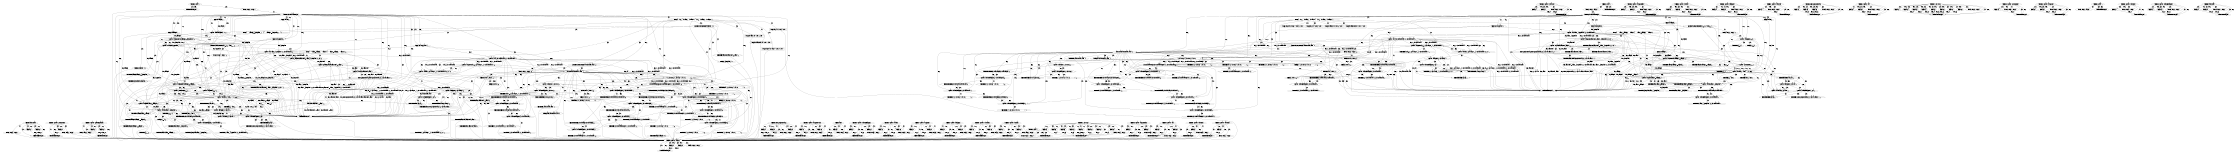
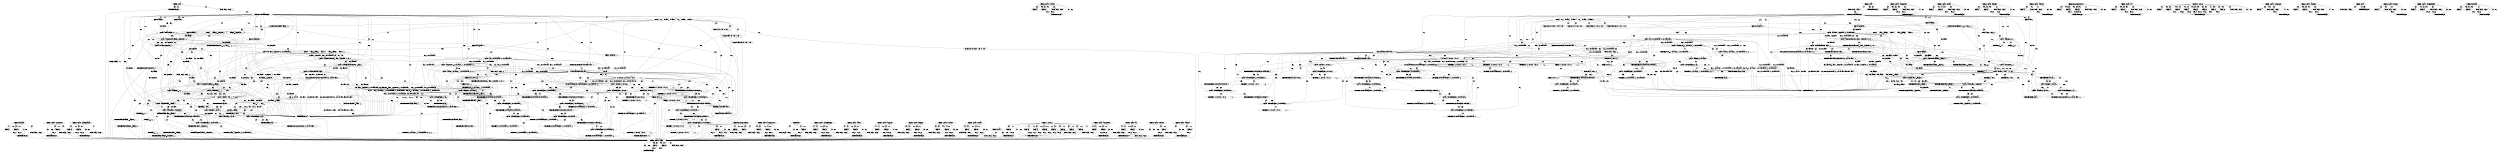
(717, 40) -> (423, 85)
(154, 53) -> none
